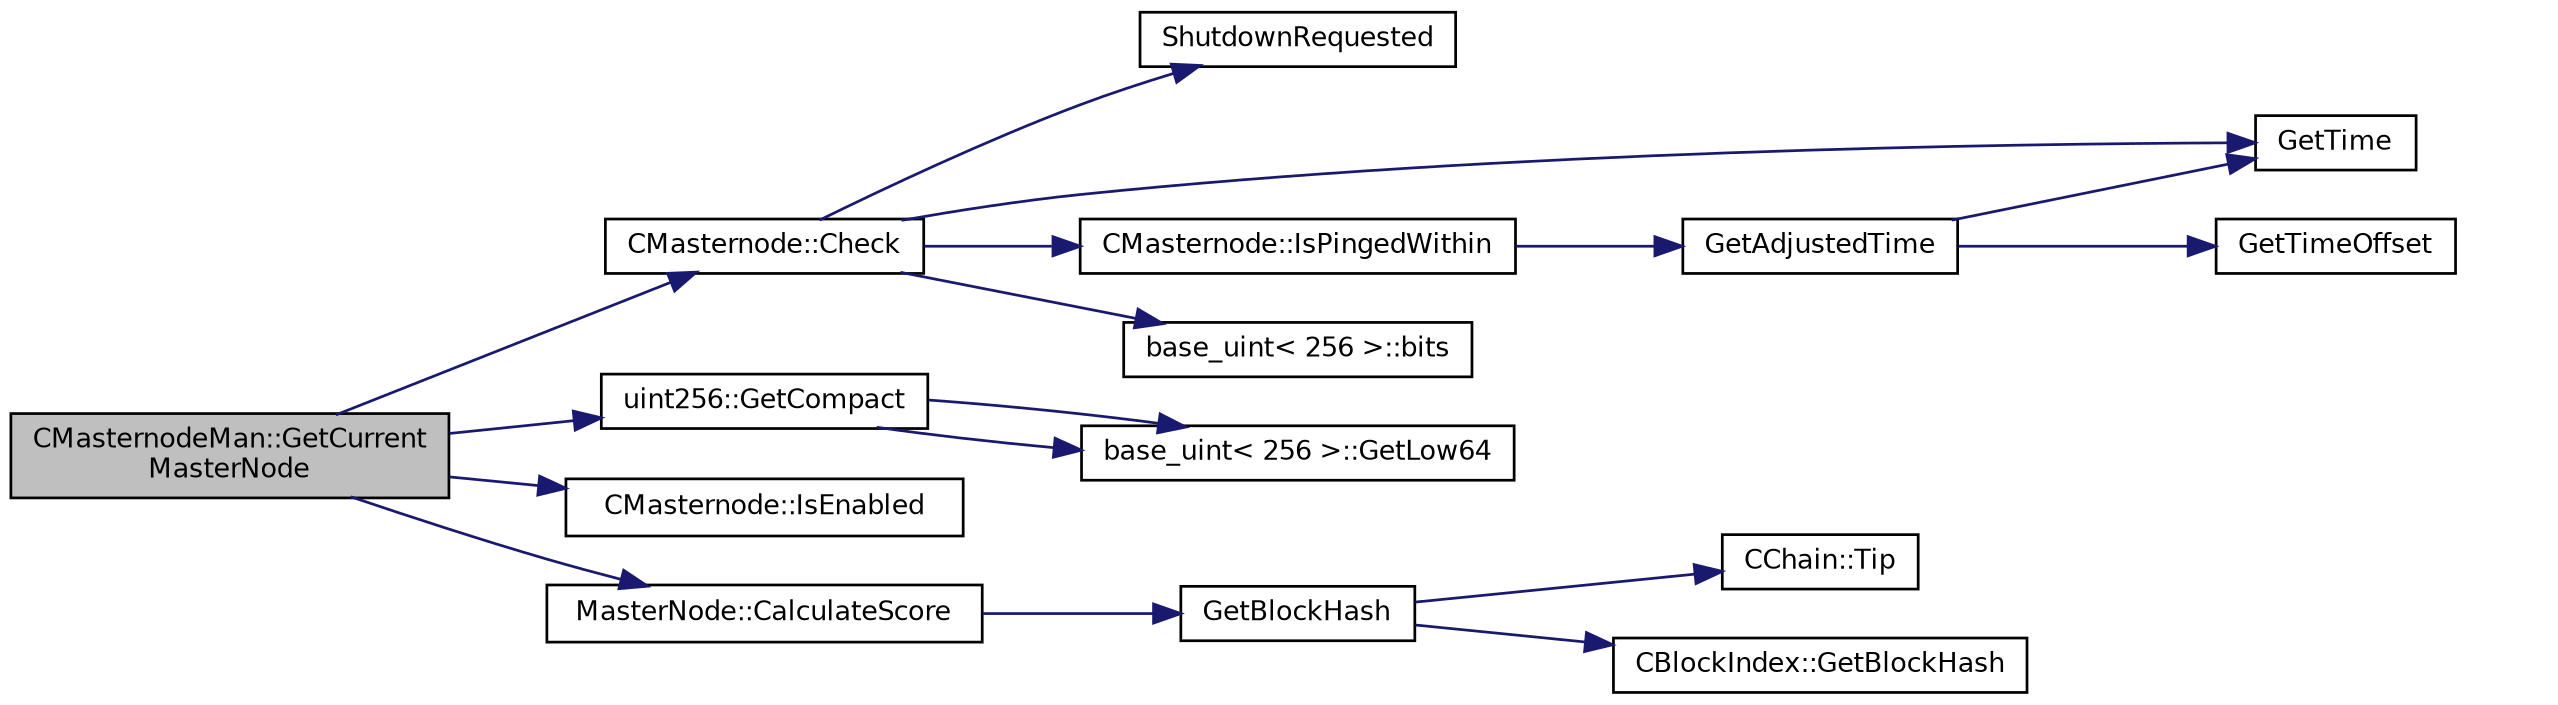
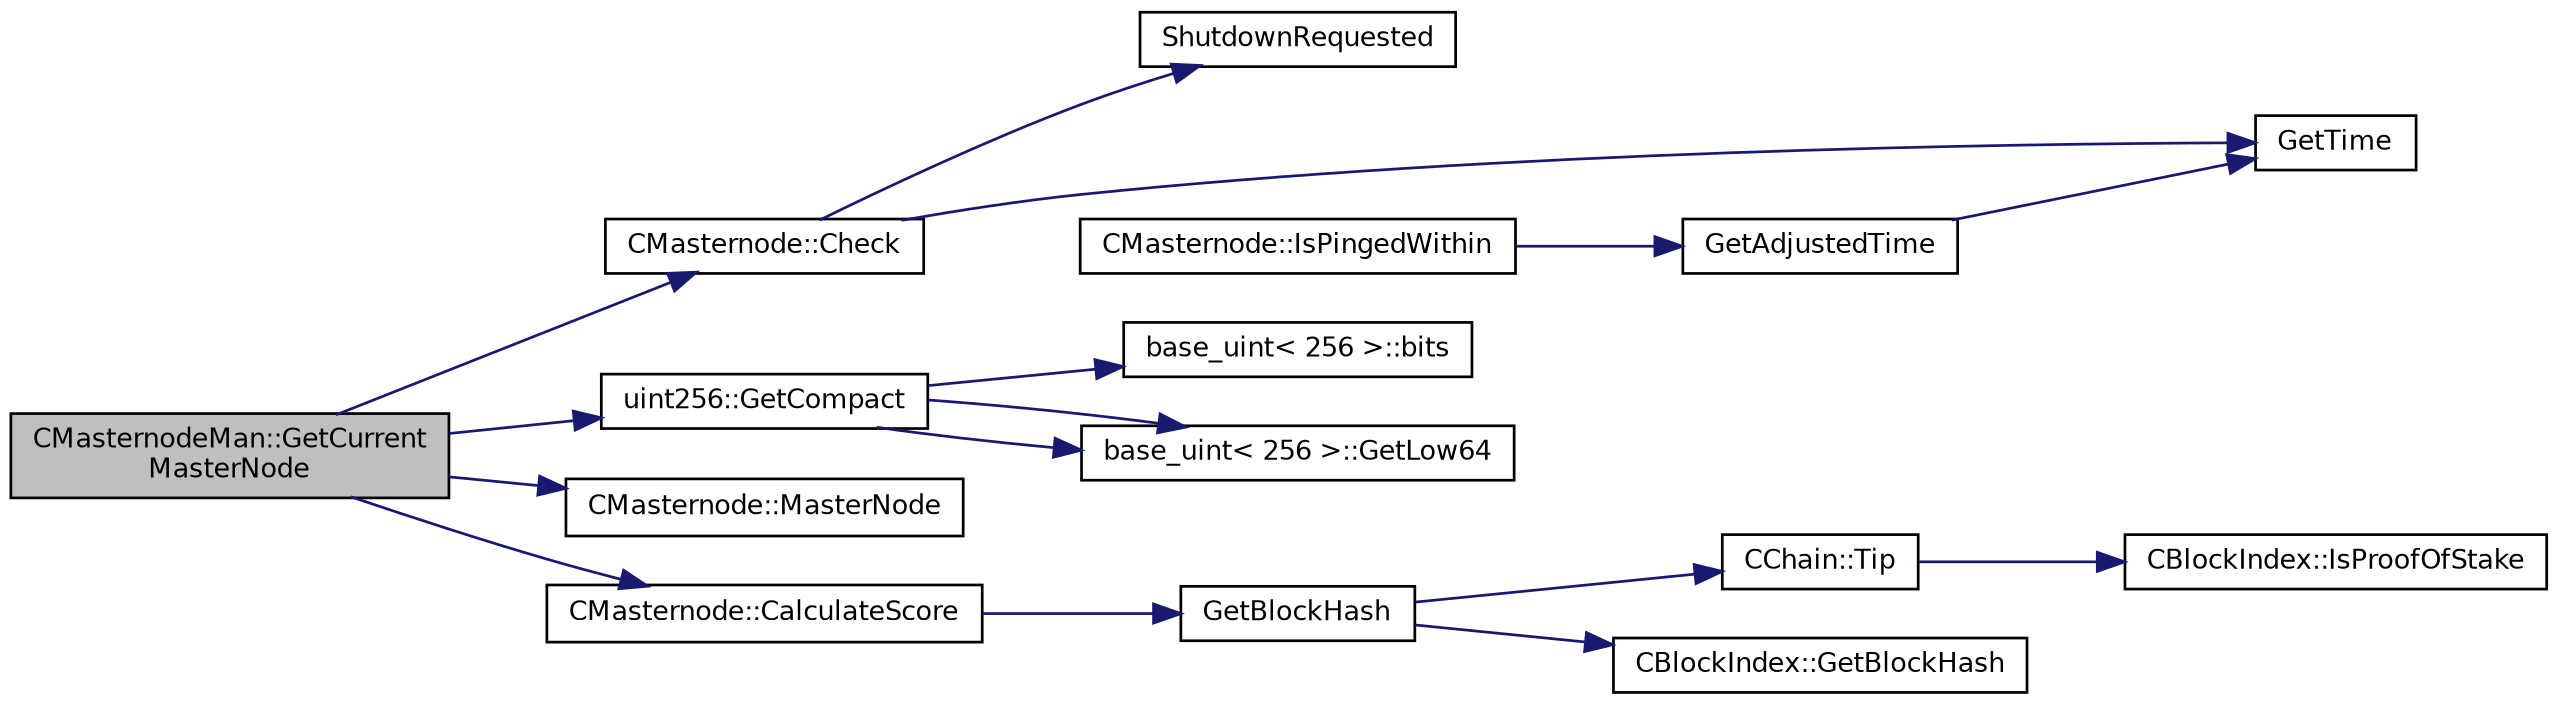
(988, 246) -> none
(2336, 246) -> none
(1018, 295) -> (1012, 377)
(765, 507) -> (765, 507)
none -> (2336, 562)
(765, 614) -> (765, 614)
